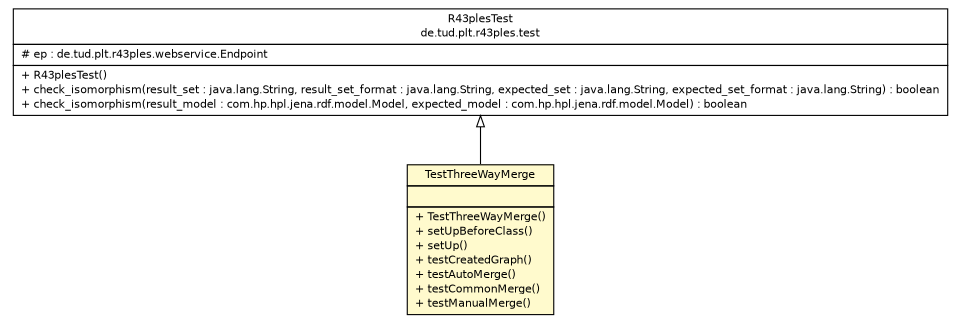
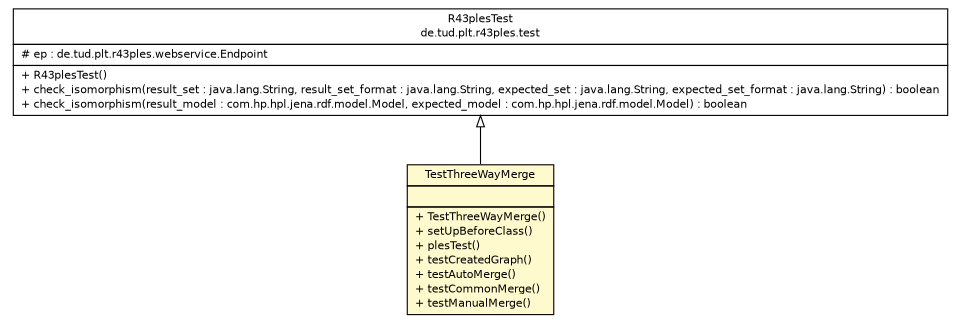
(442, 246) -> (448, 246)
